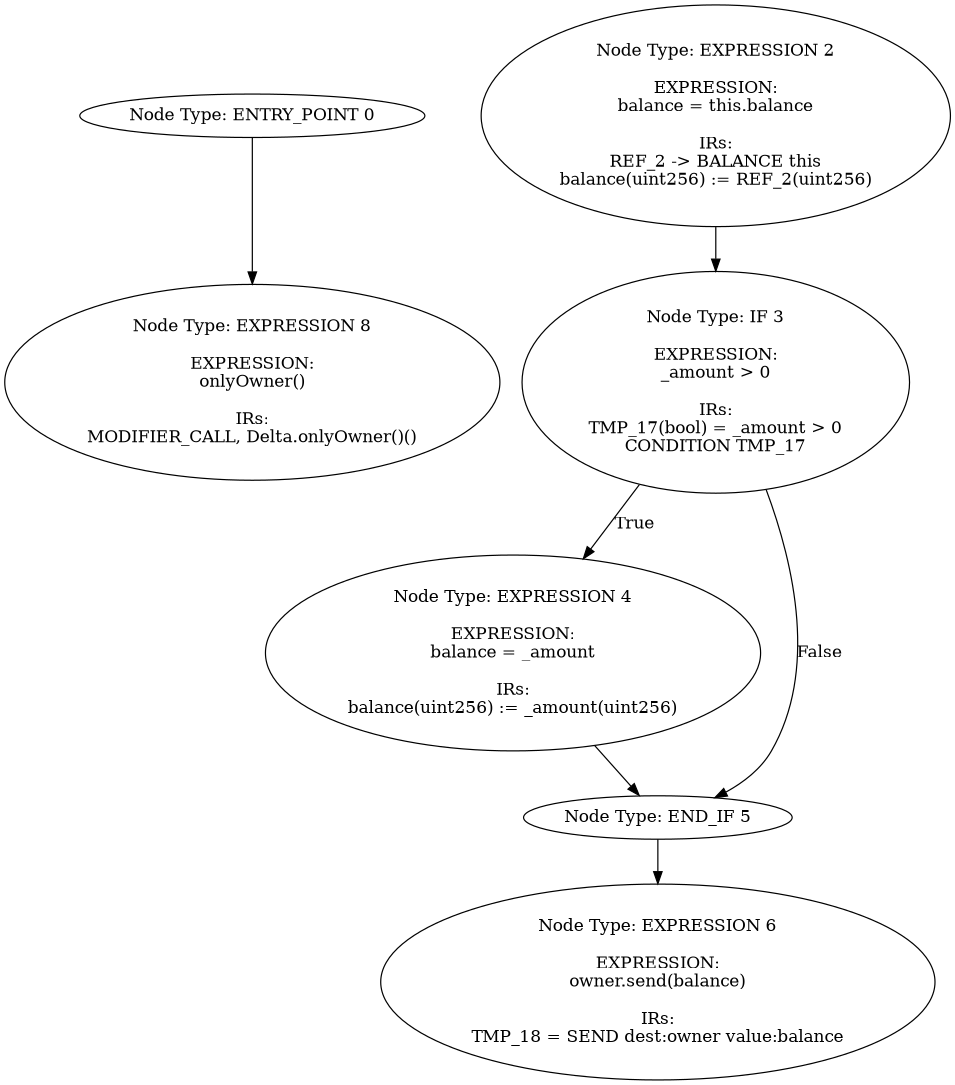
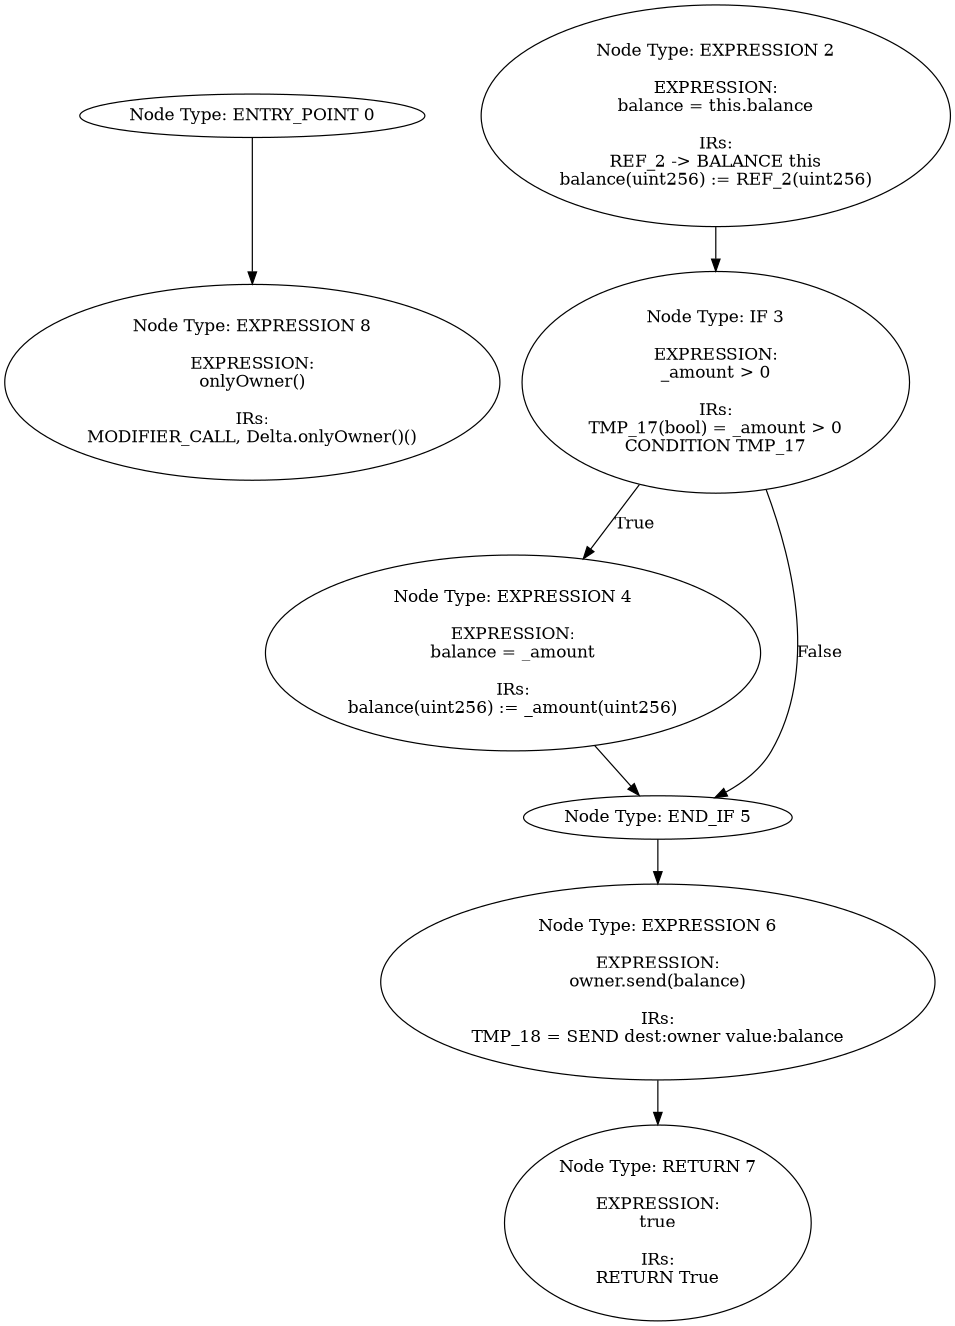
none -> (658, 1223)
